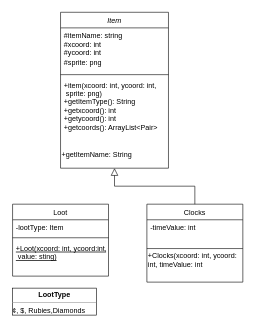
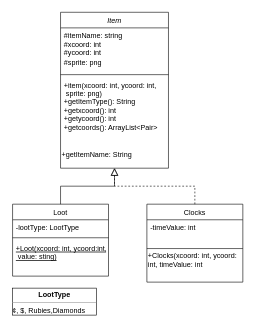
none -> (77, 186)
(165, 186) -> (165, 186)
(43, 228) -> (51, 228)
